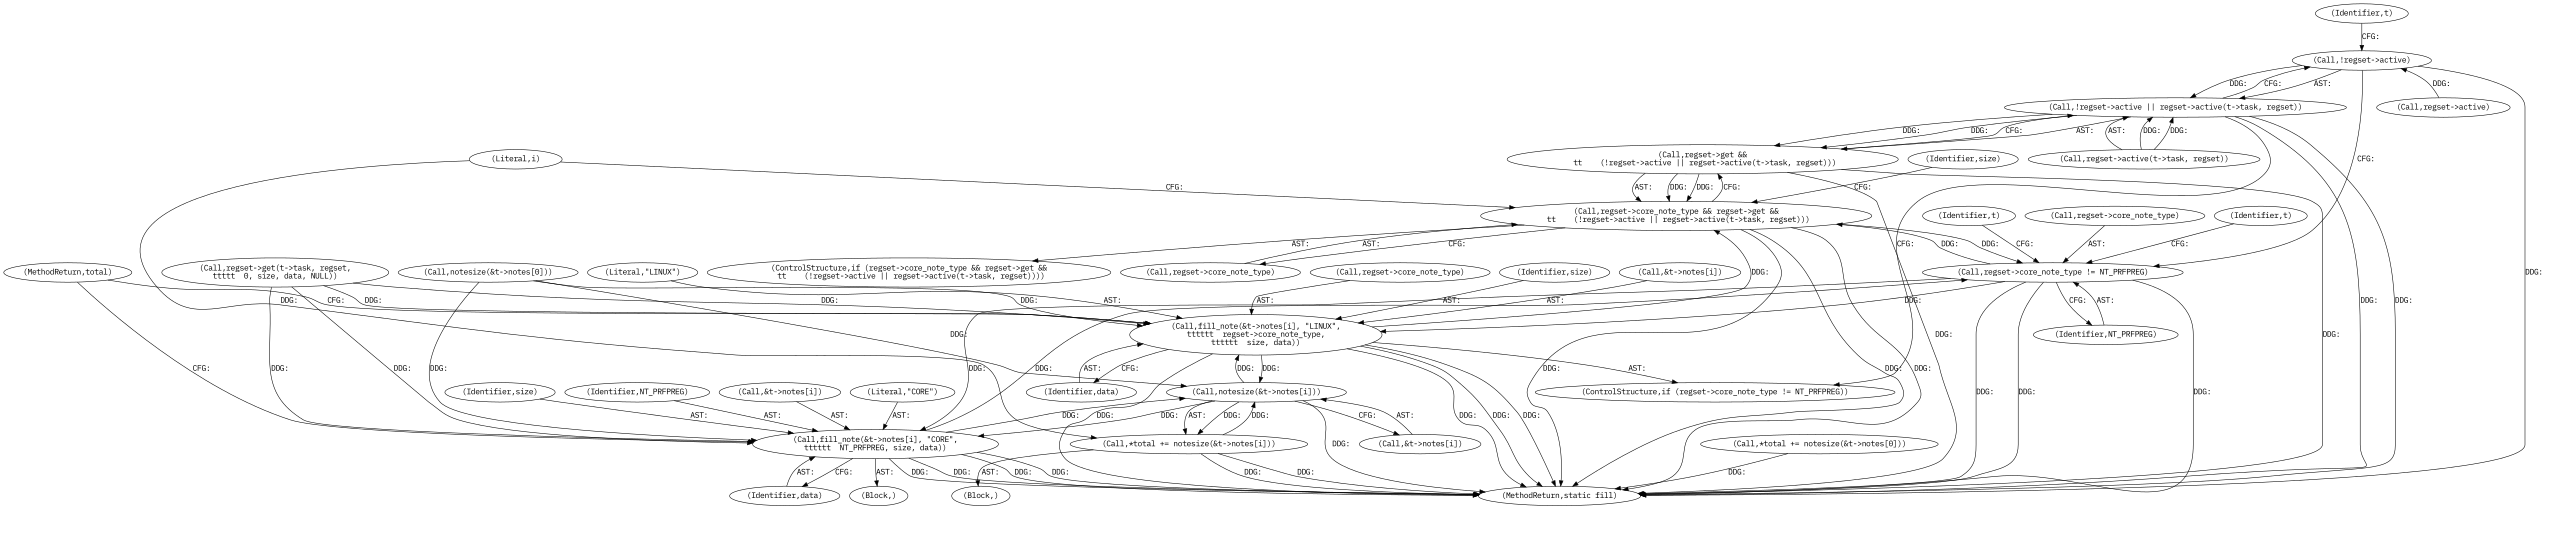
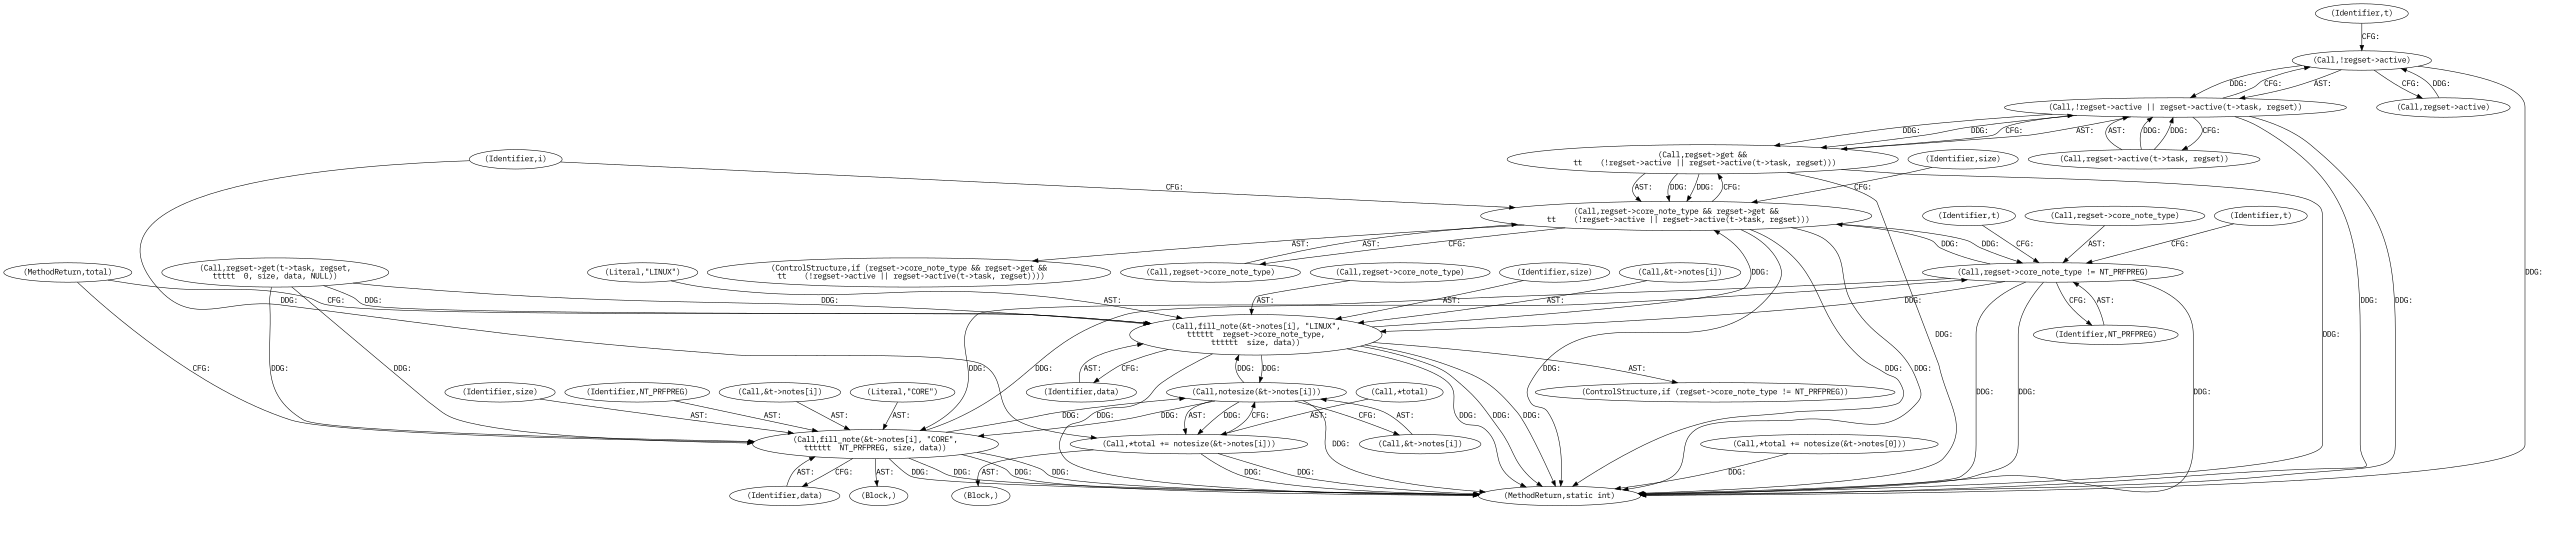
(516, 159) -> (516, 159)
(2012, 185) -> (2201, 134)
(2317, 225) -> (2395, 84)
(488, 272) -> none
none -> (1400, 392)
(1263, 416) -> (1263, 416)
(1560, 496) -> (1560, 496)
